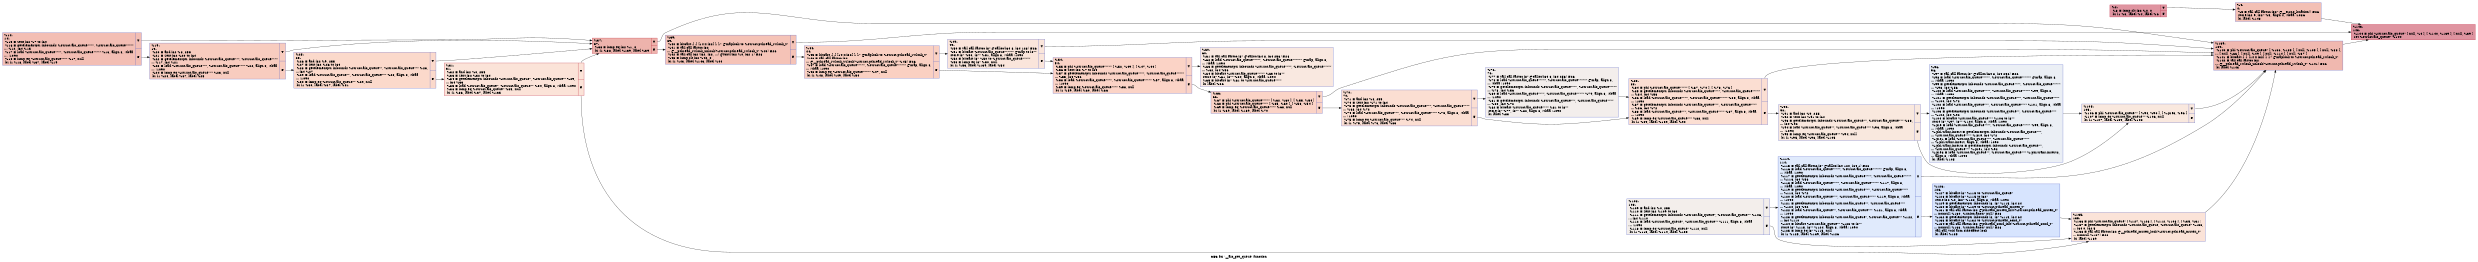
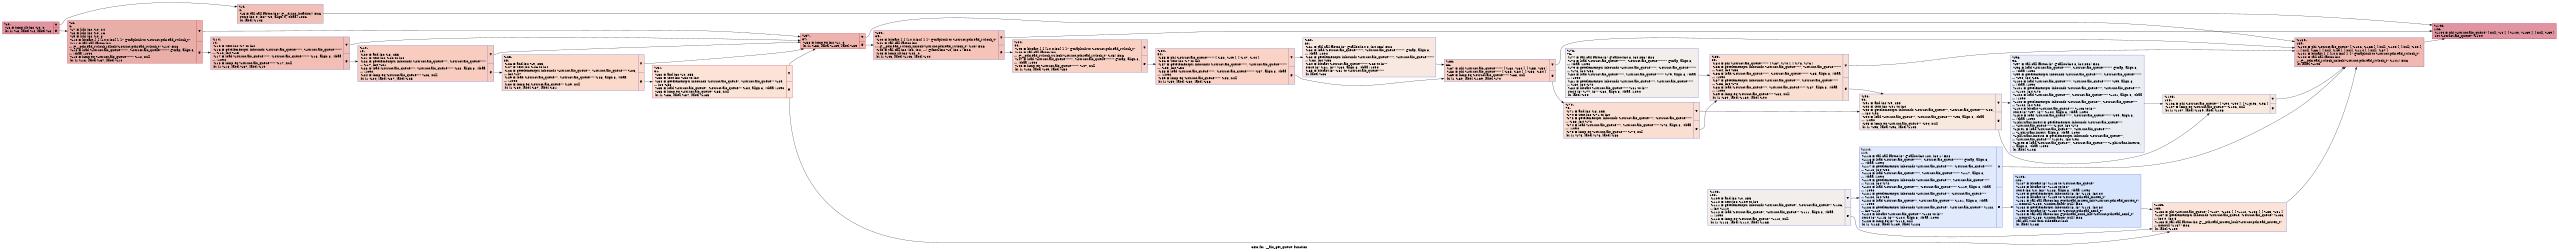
none -> (135, 42)
(996, 54) -> none
none -> (1439, 64)
(1480, 99) -> (1778, 111)
